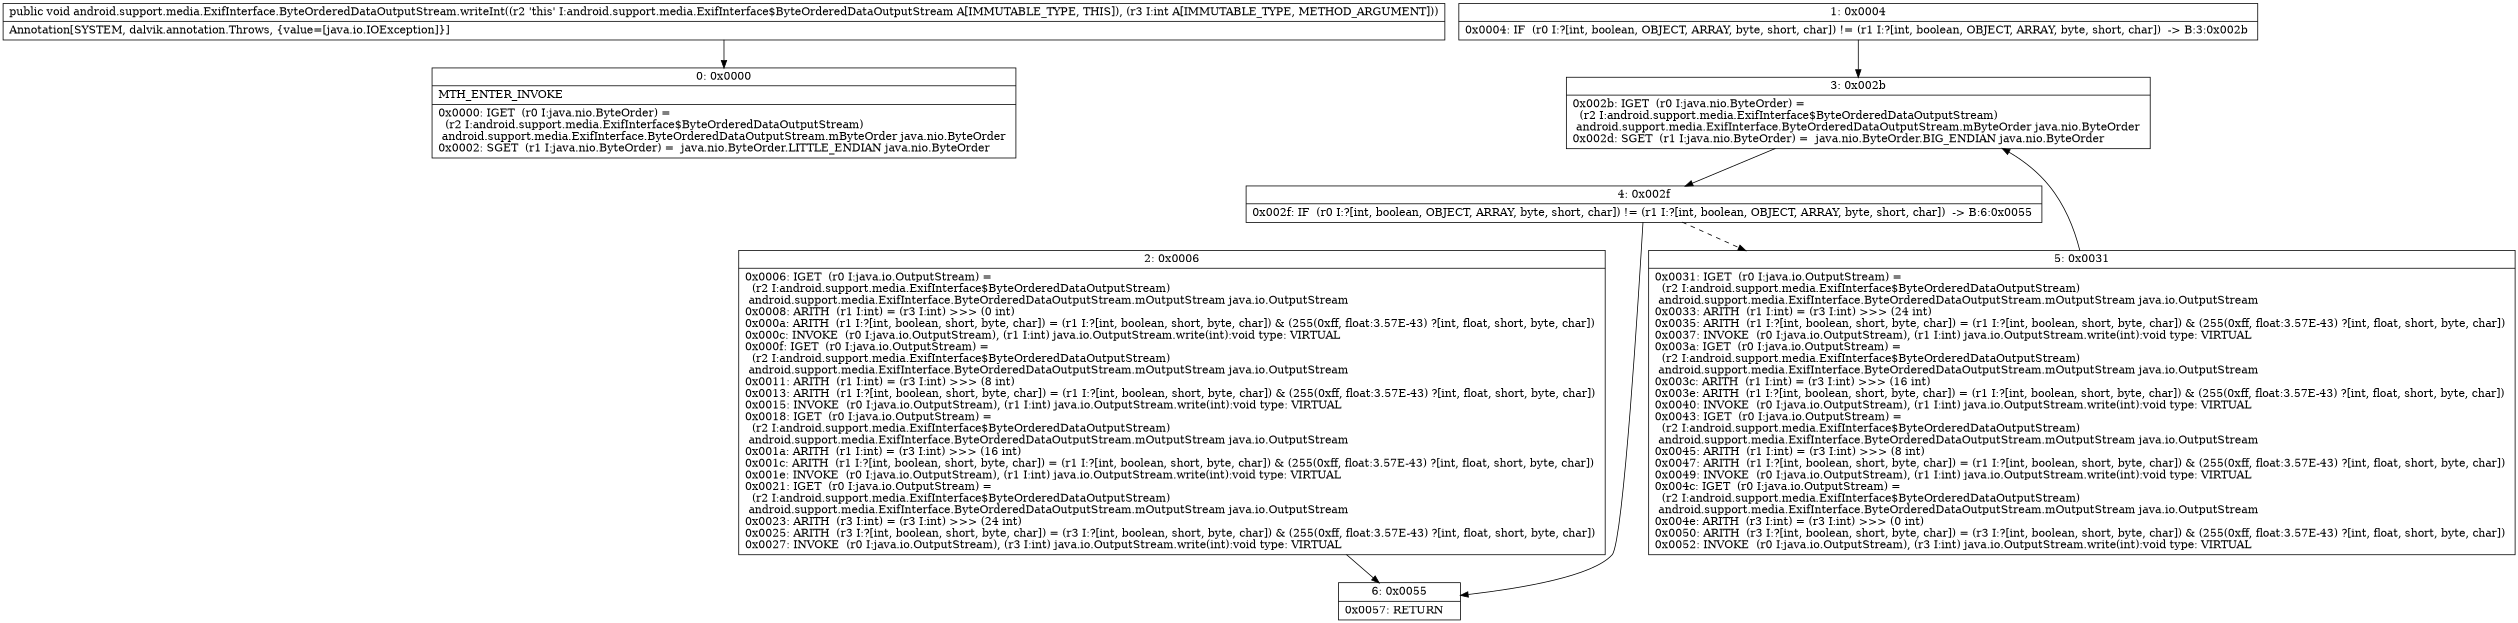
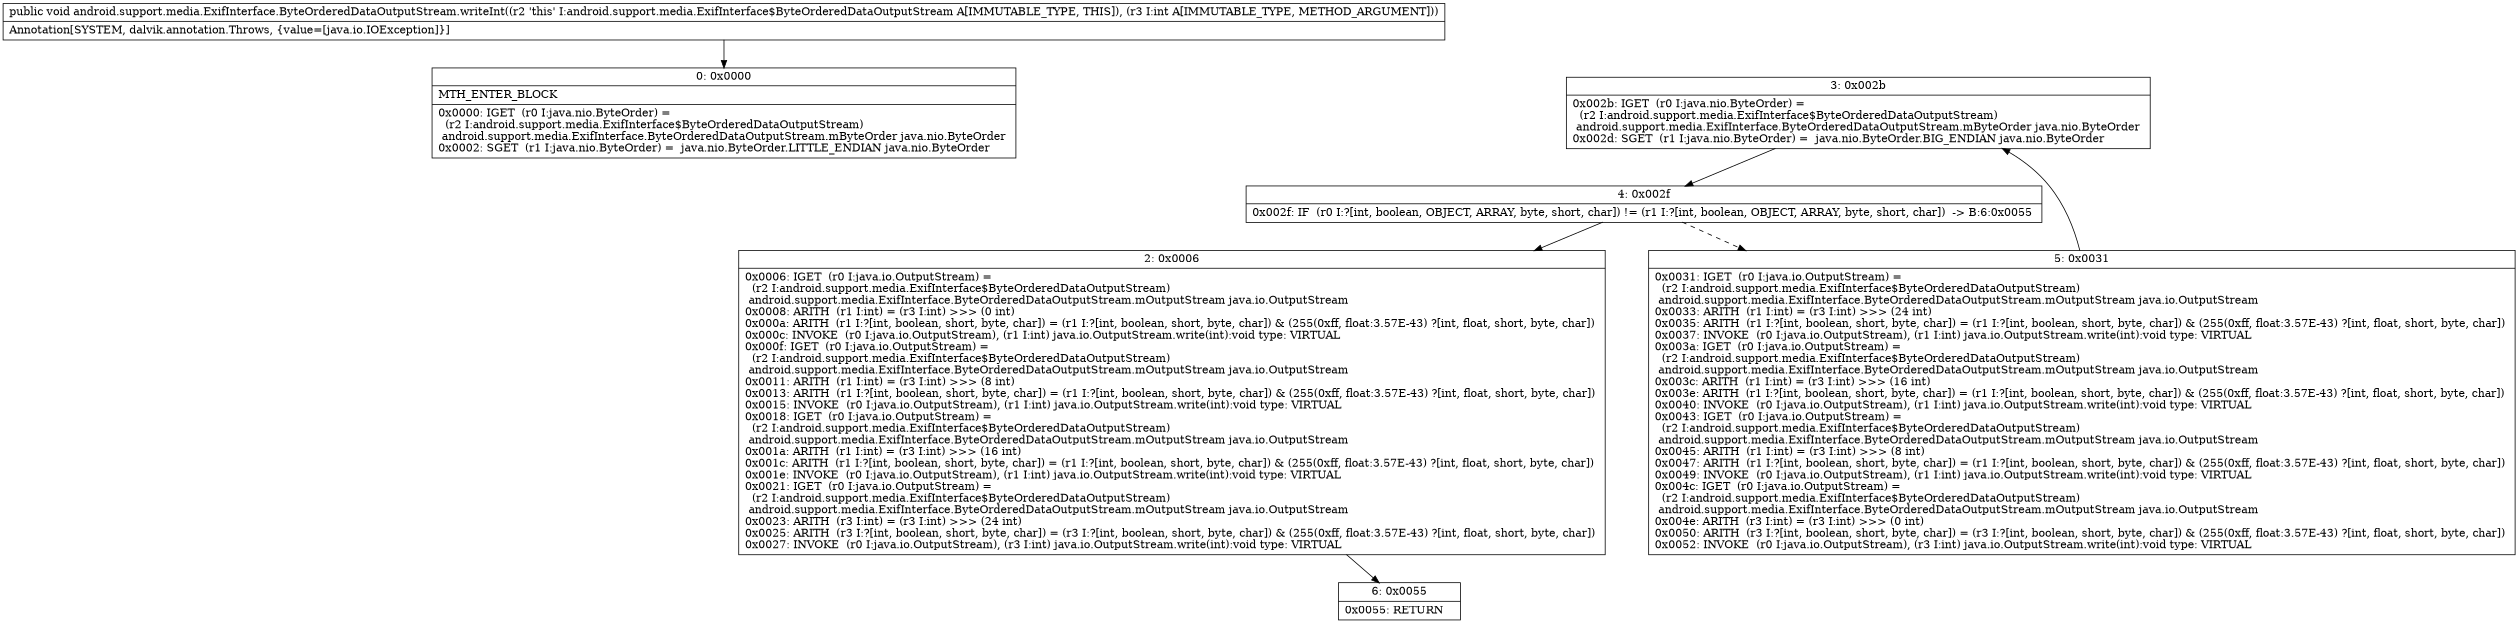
(1858, 22) -> none
(501, 95) -> (498, 95)
(1626, 464) -> (1572, 235)
(1399, 610) -> (1399, 610)
